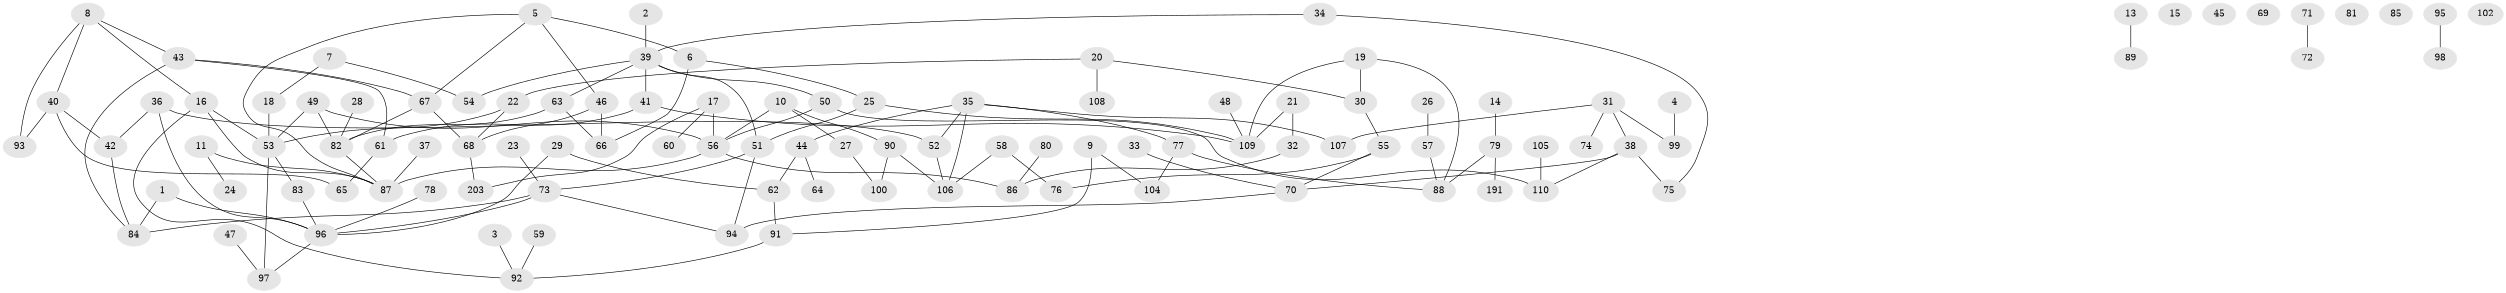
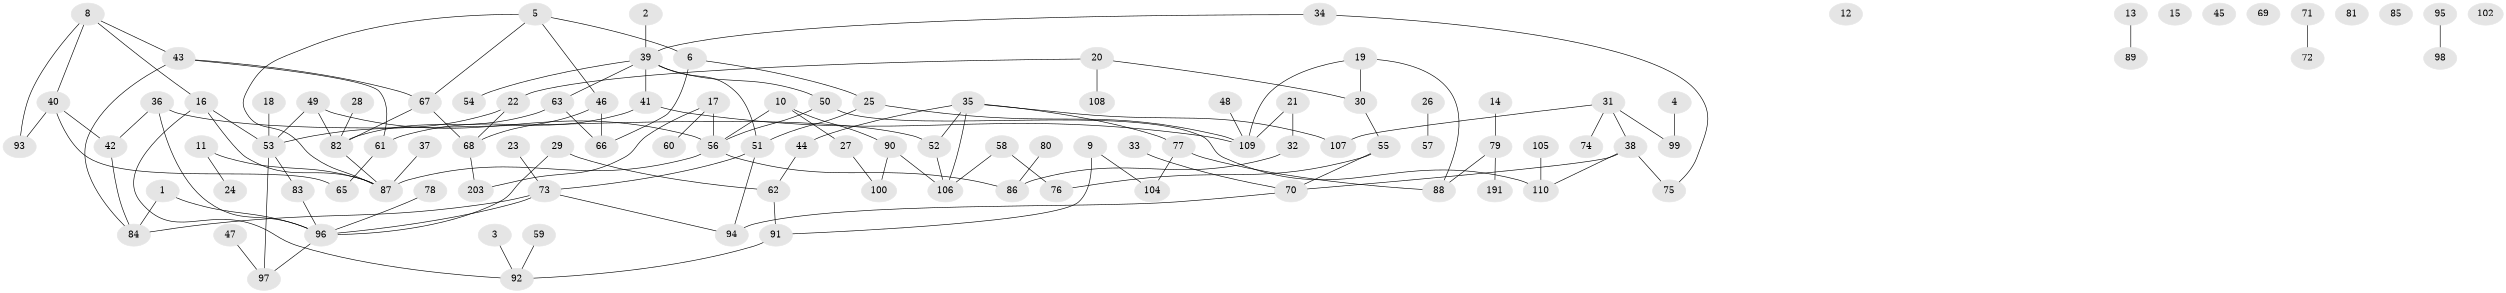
none -> (1846, 14)
(330, 58) -> none
(1433, 166) -> none
(818, 191) -> none
